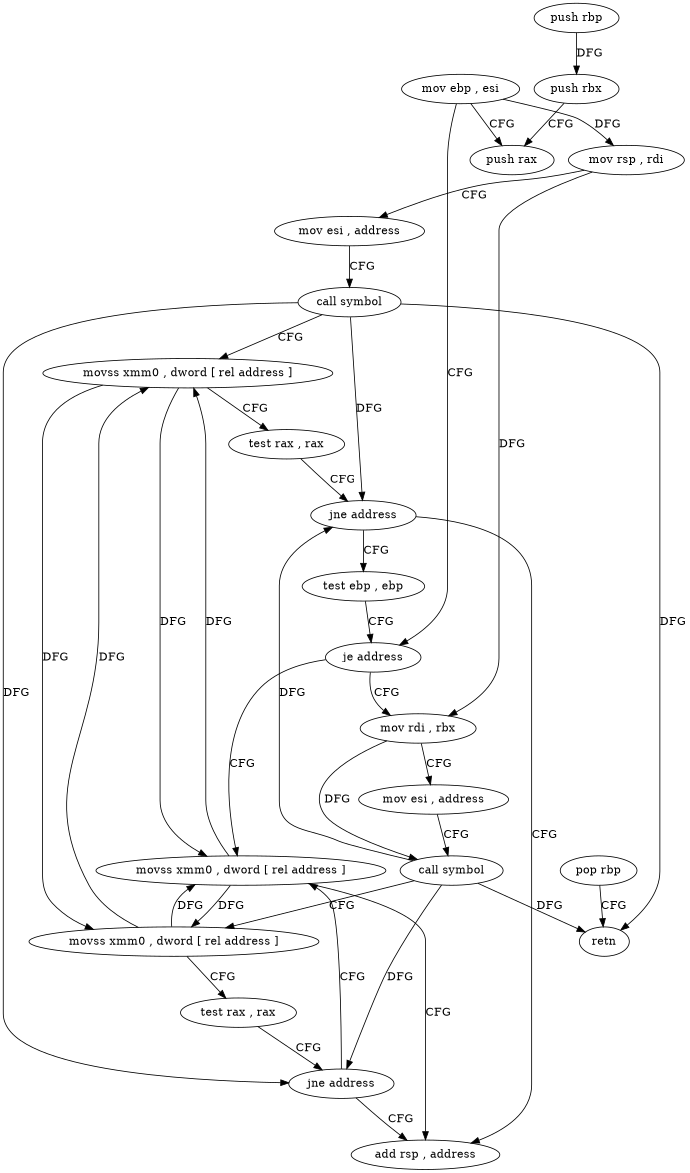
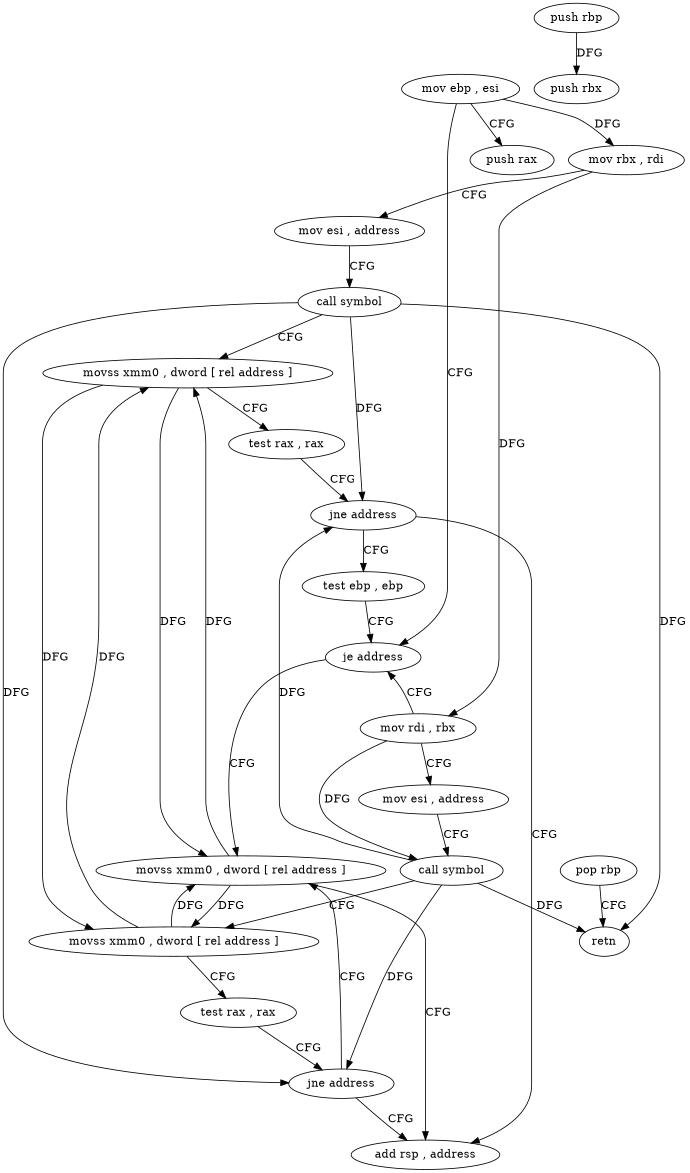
(547, 121) -> none
(626, 160) -> (626, 160)
(372, 693) -> (405, 695)
